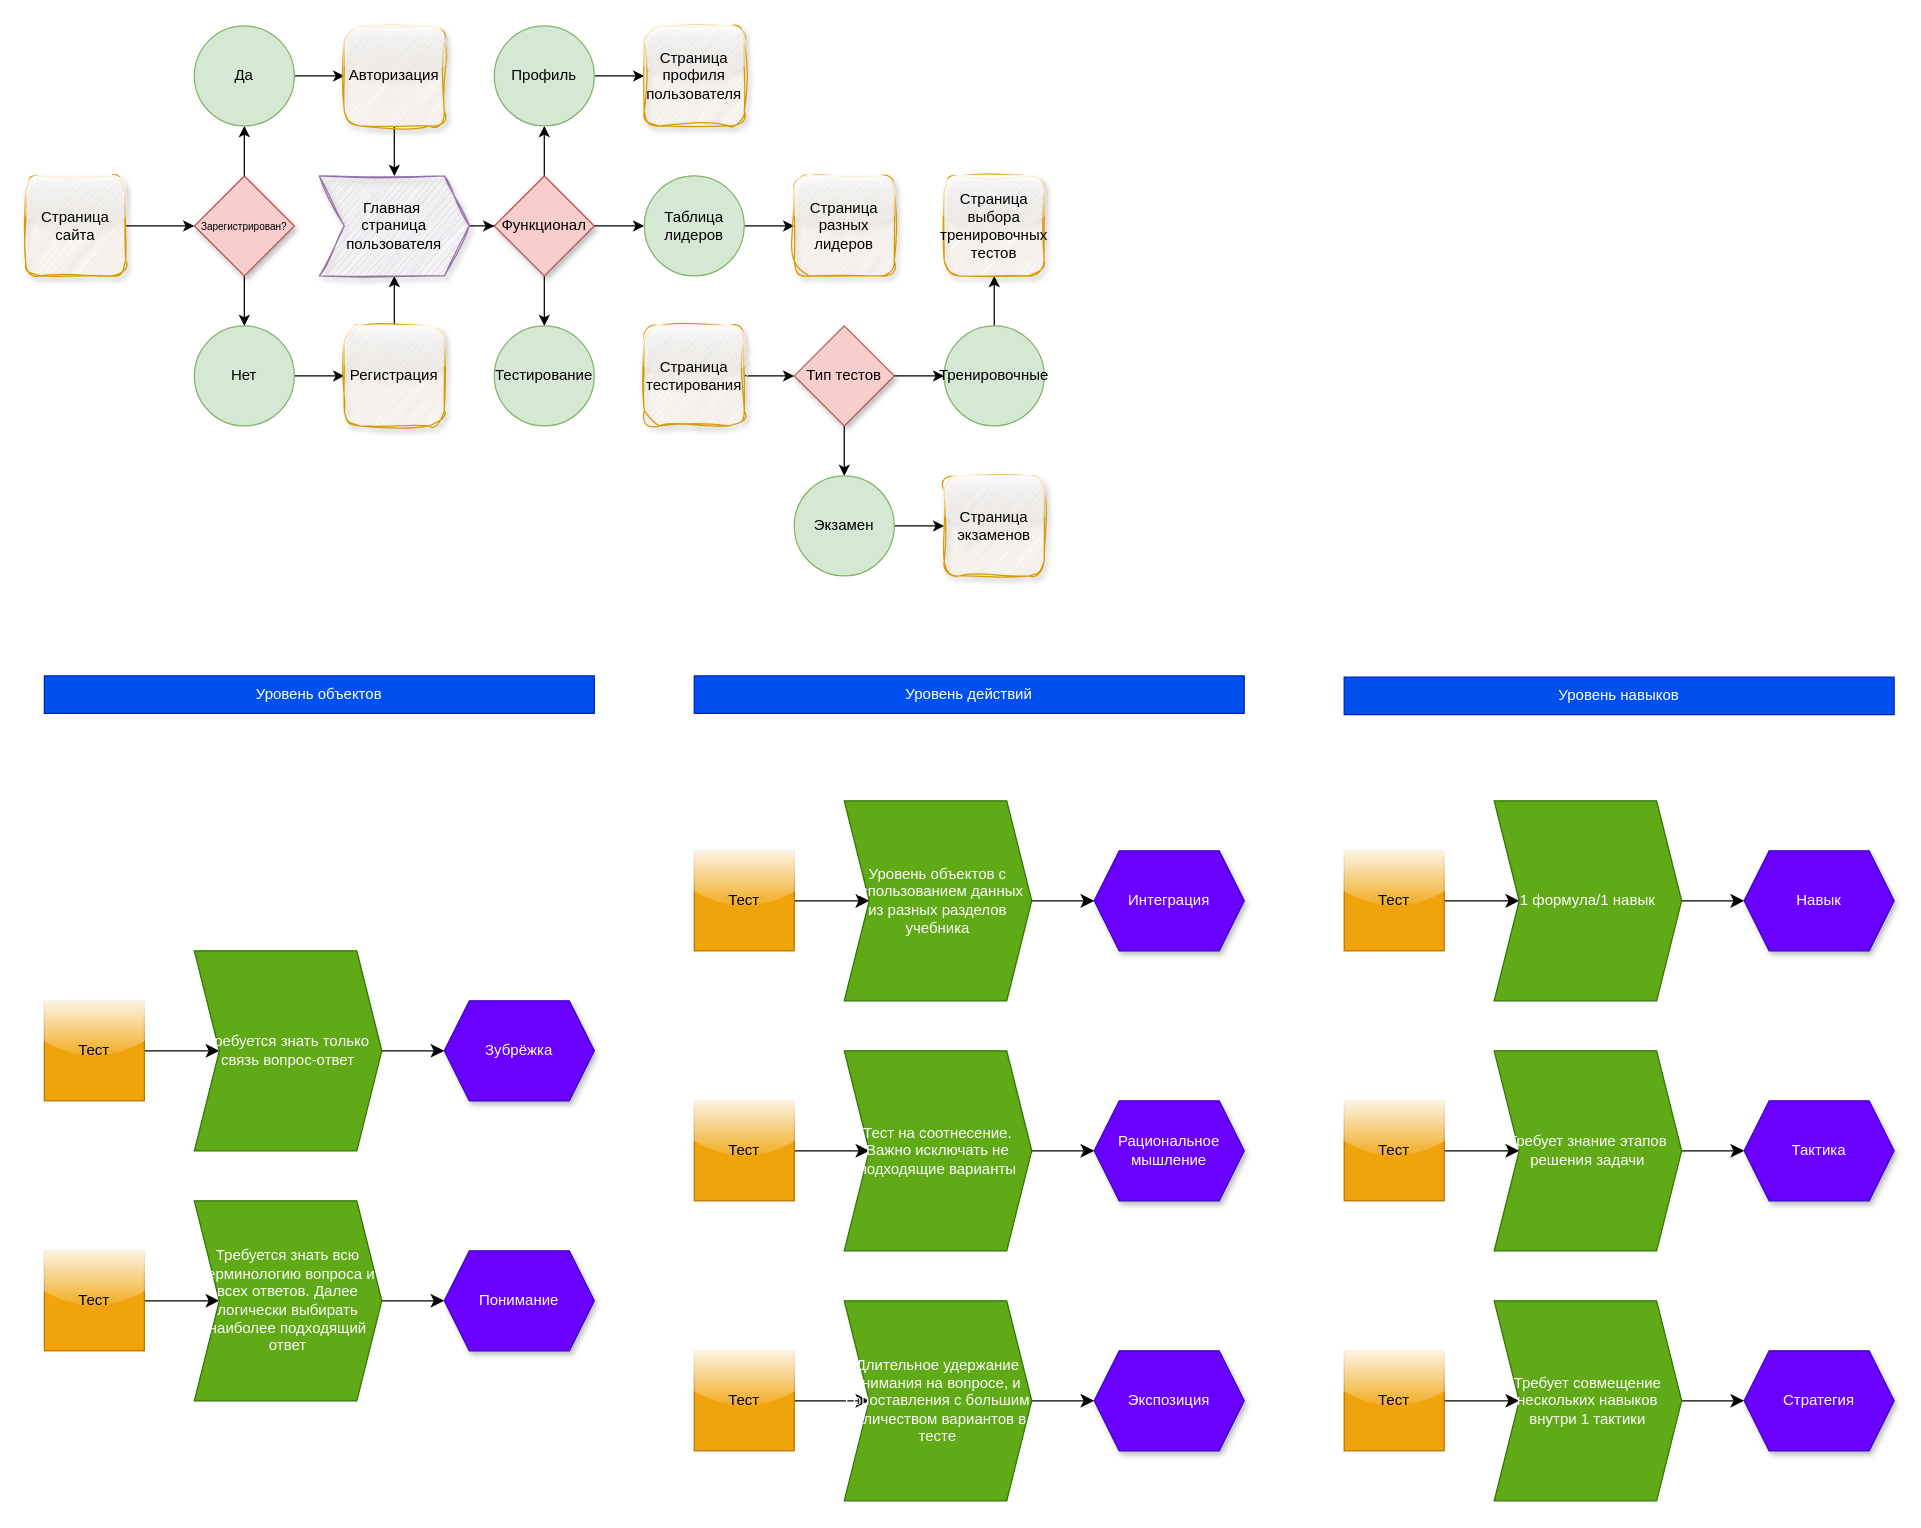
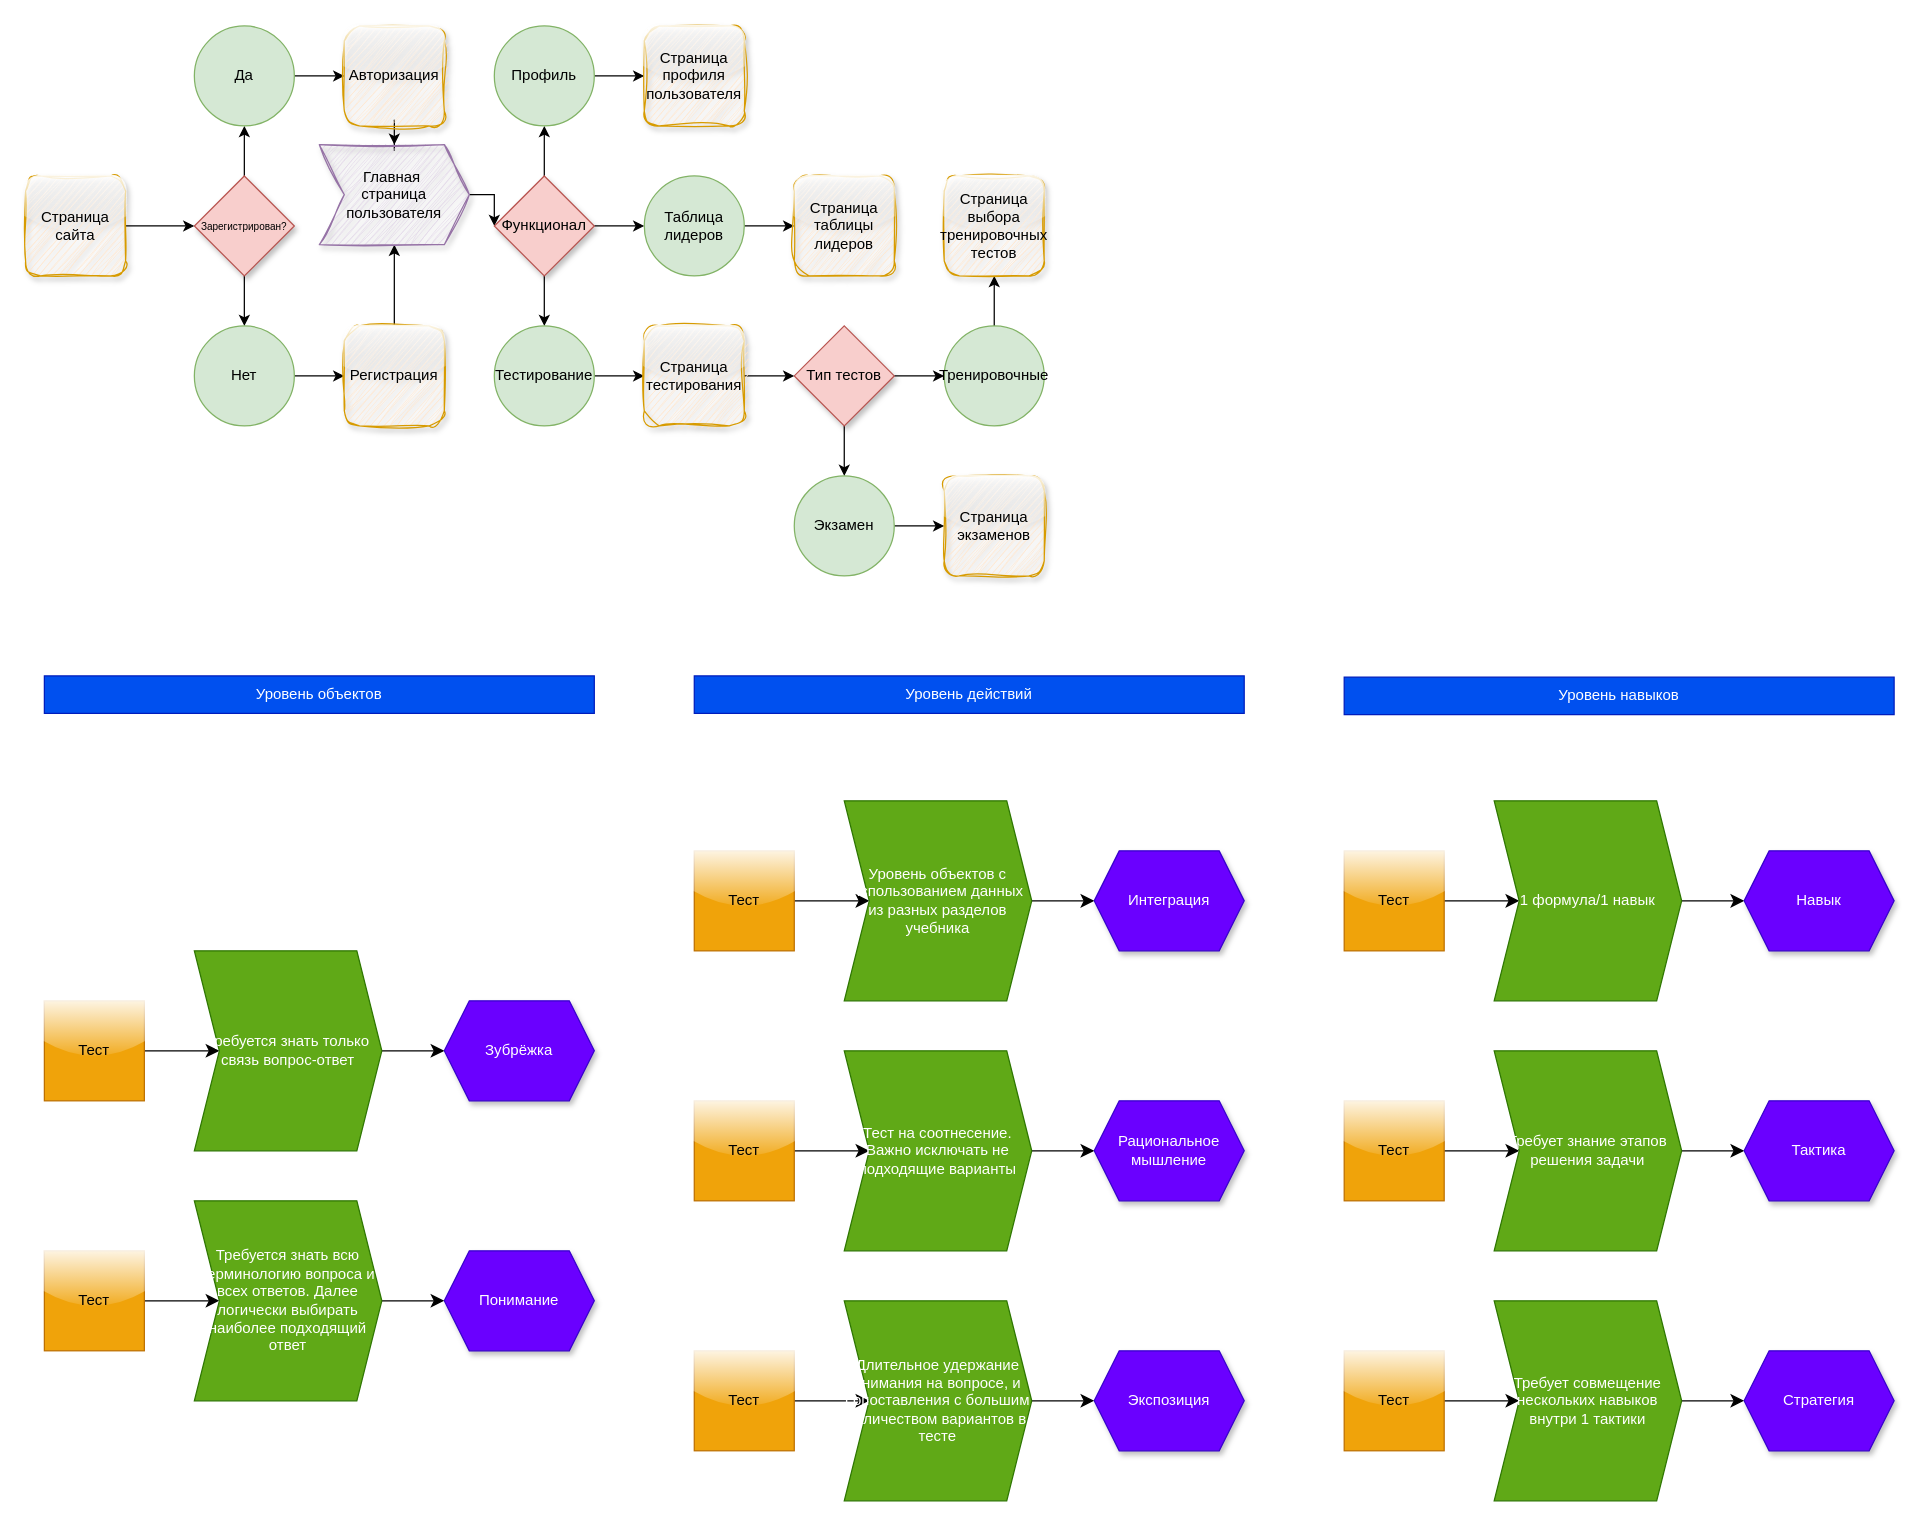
(394, 226) -> (394, 194)
(844, 226) -> (844, 226)
none -> (615, 376)
